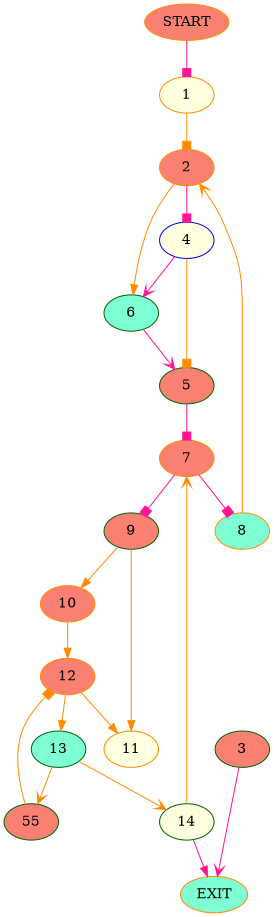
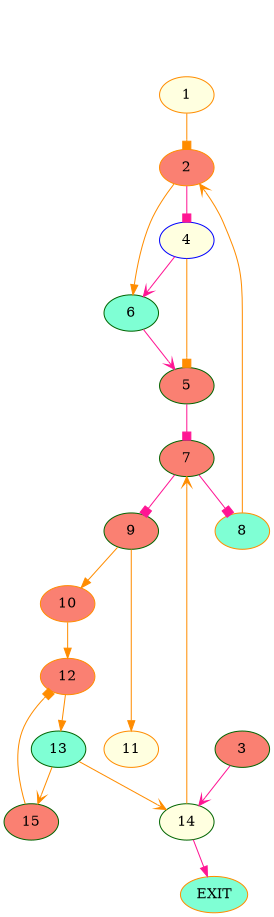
(187, 22) -> none
(187, 458) -> (187, 458)
(96, 709) -> none
(229, 817) -> (218, 782)
(31, 822) -> (31, 822)
